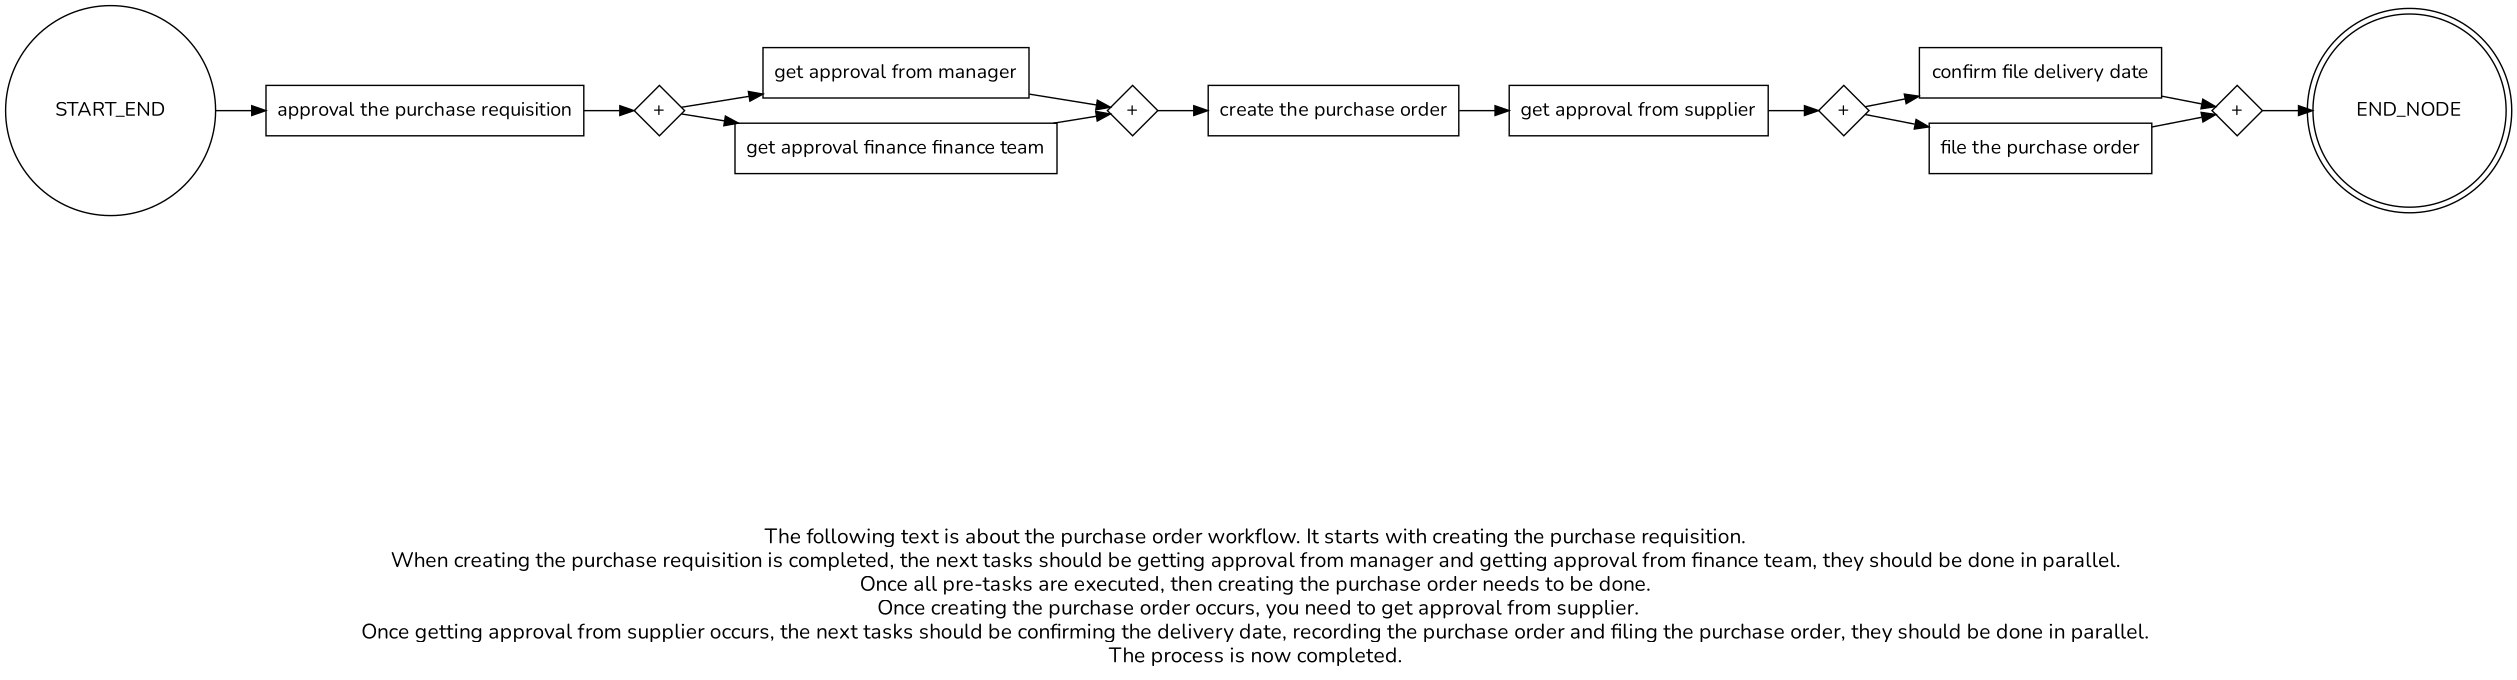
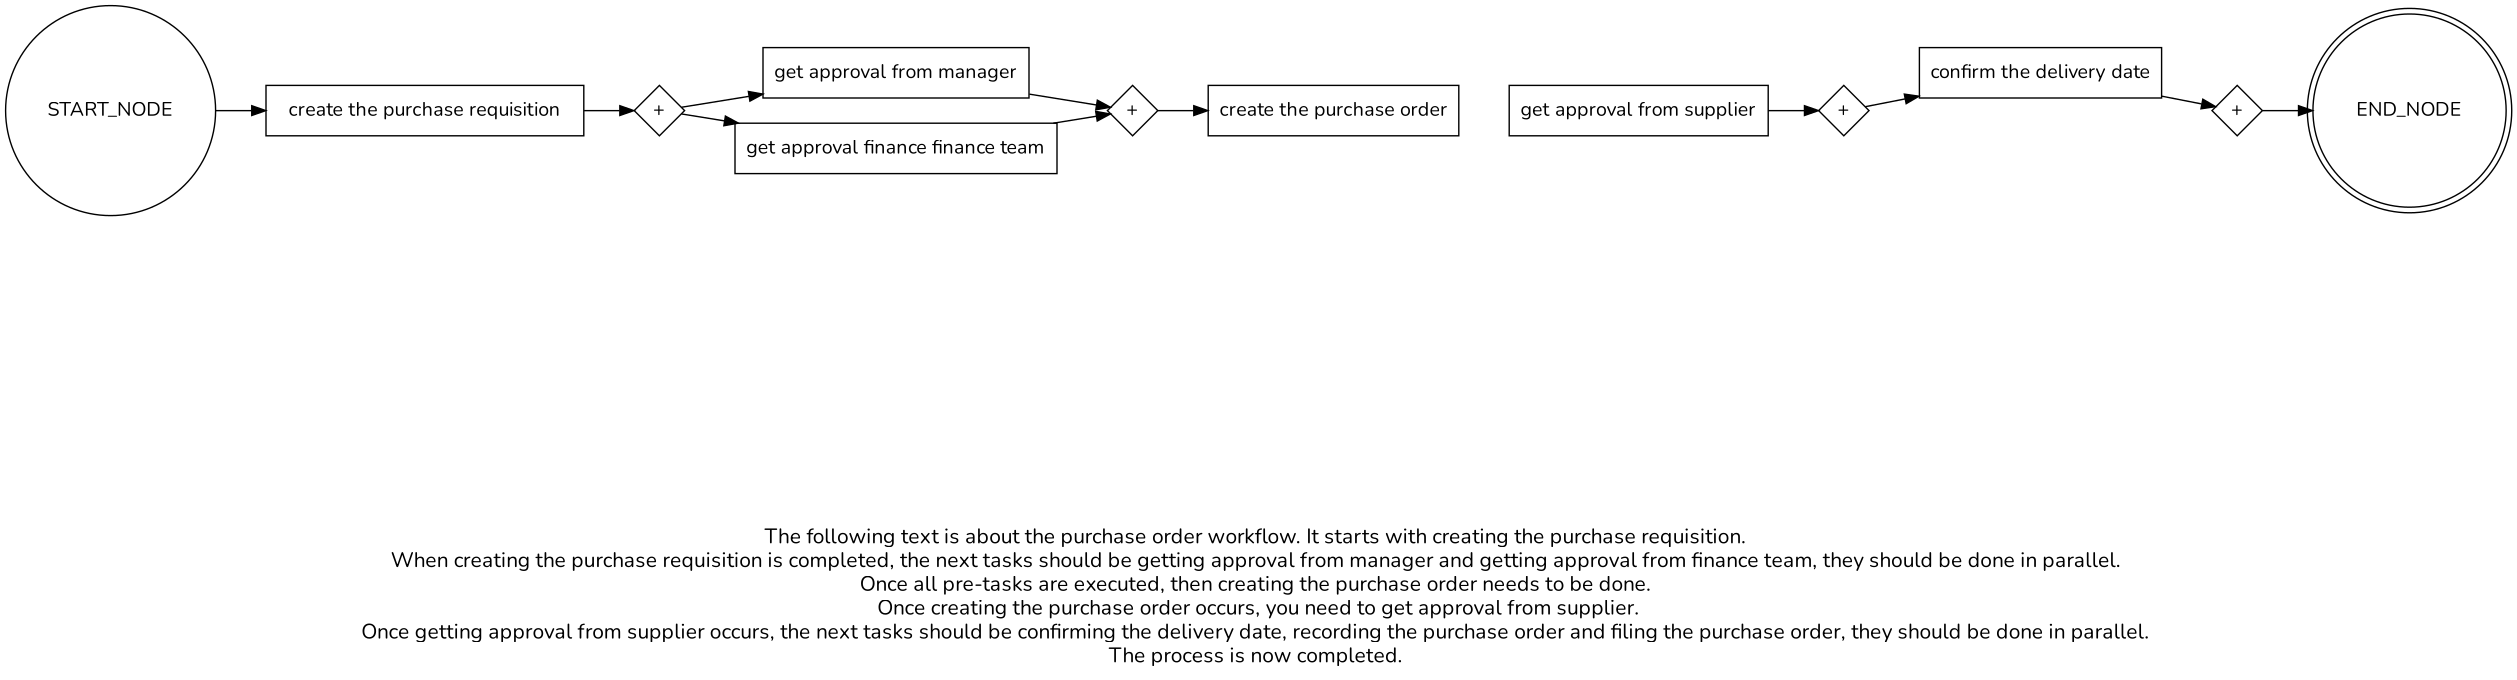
(2040, 73) -> (2040, 73)
(111, 111) -> (111, 111)
(425, 111) -> (425, 111)
(1477, 111) -> none
(2040, 148) -> none
